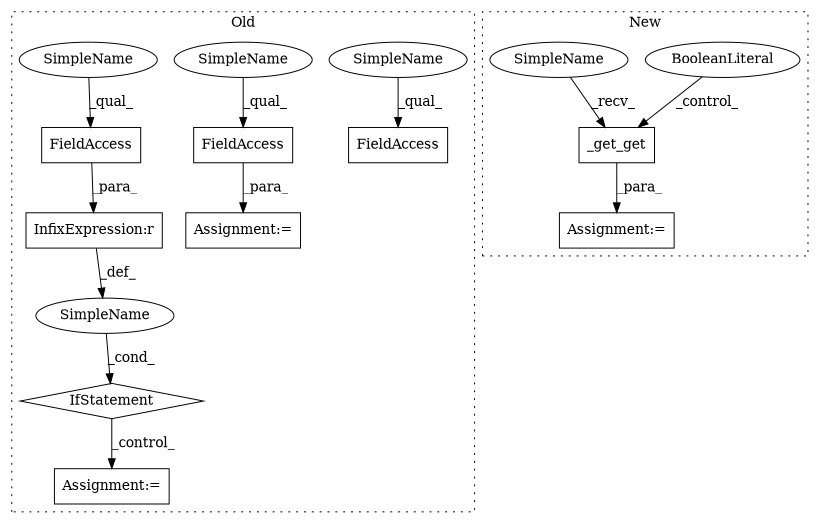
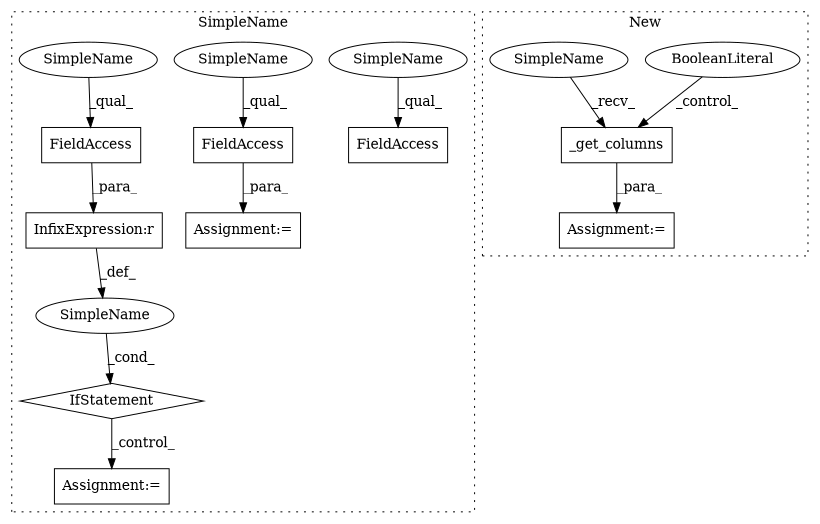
(243, 23) -> (243, 23)
(617, 145) -> (617, 145)
